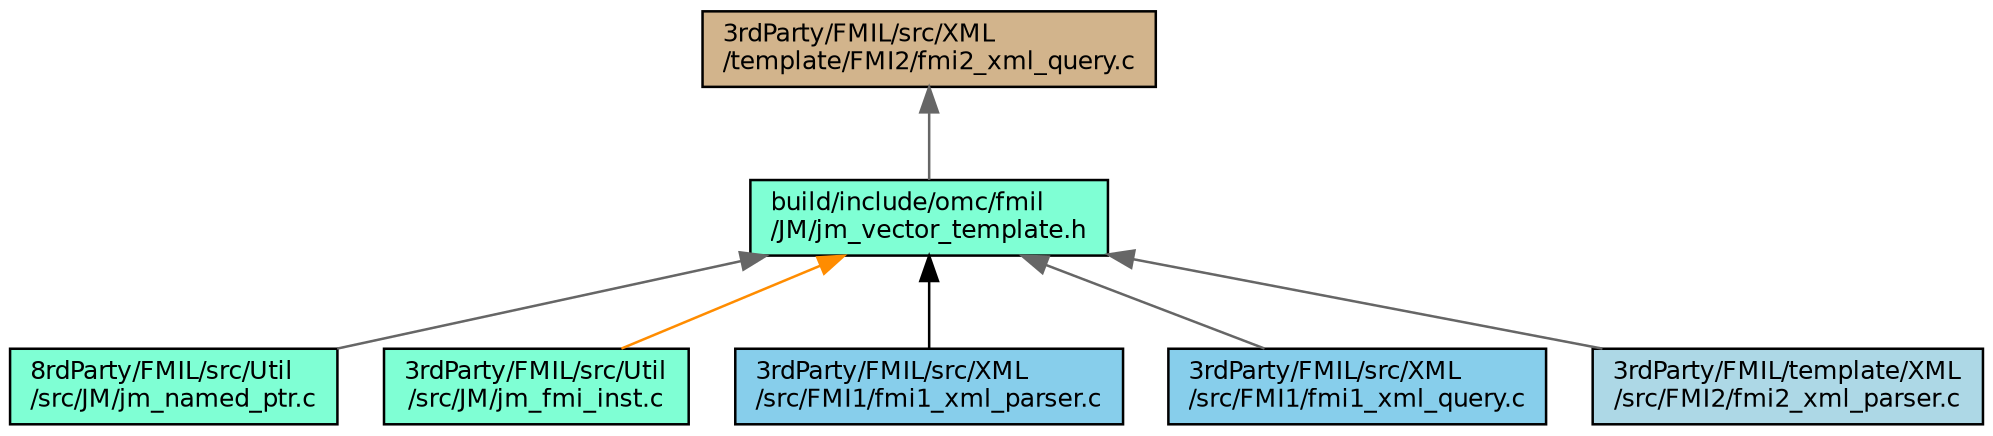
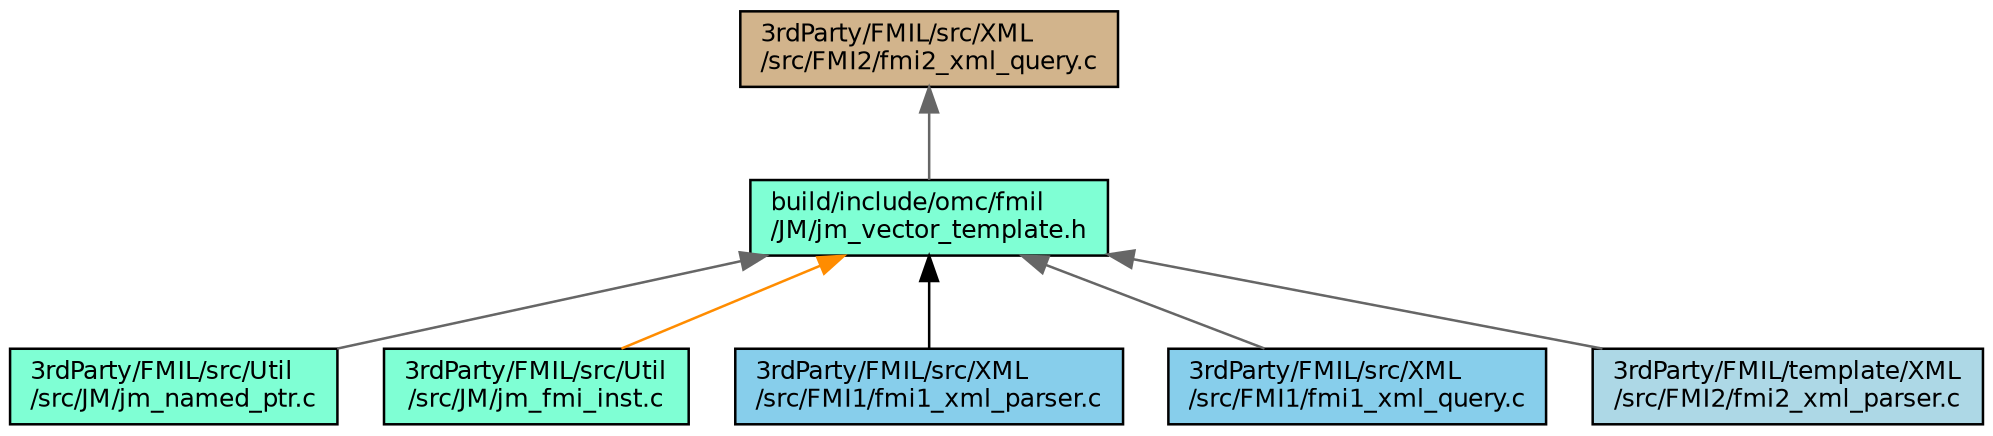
(929, 49) -> (929, 49)
(174, 387) -> (174, 387)
